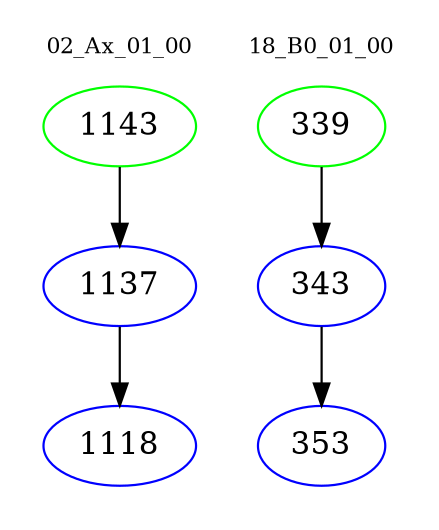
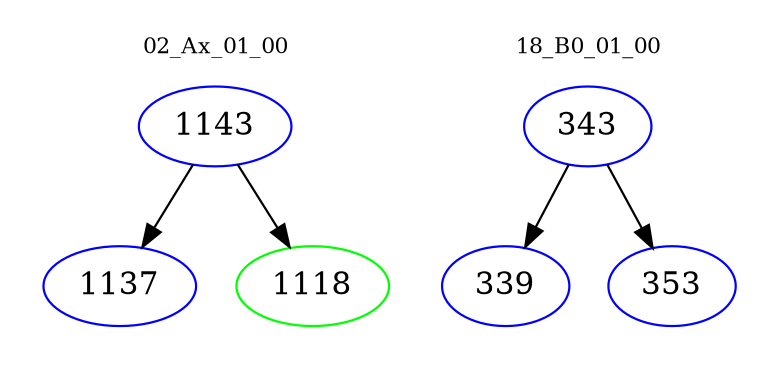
(120, 126) -> (215, 126)
(322, 126) -> (506, 286)
(322, 195) -> (552, 196)
(120, 355) -> (258, 196)
(120, 446) -> (313, 286)
